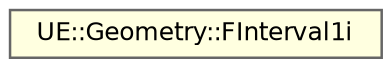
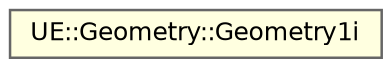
(196, 34) -> (196, 34)
